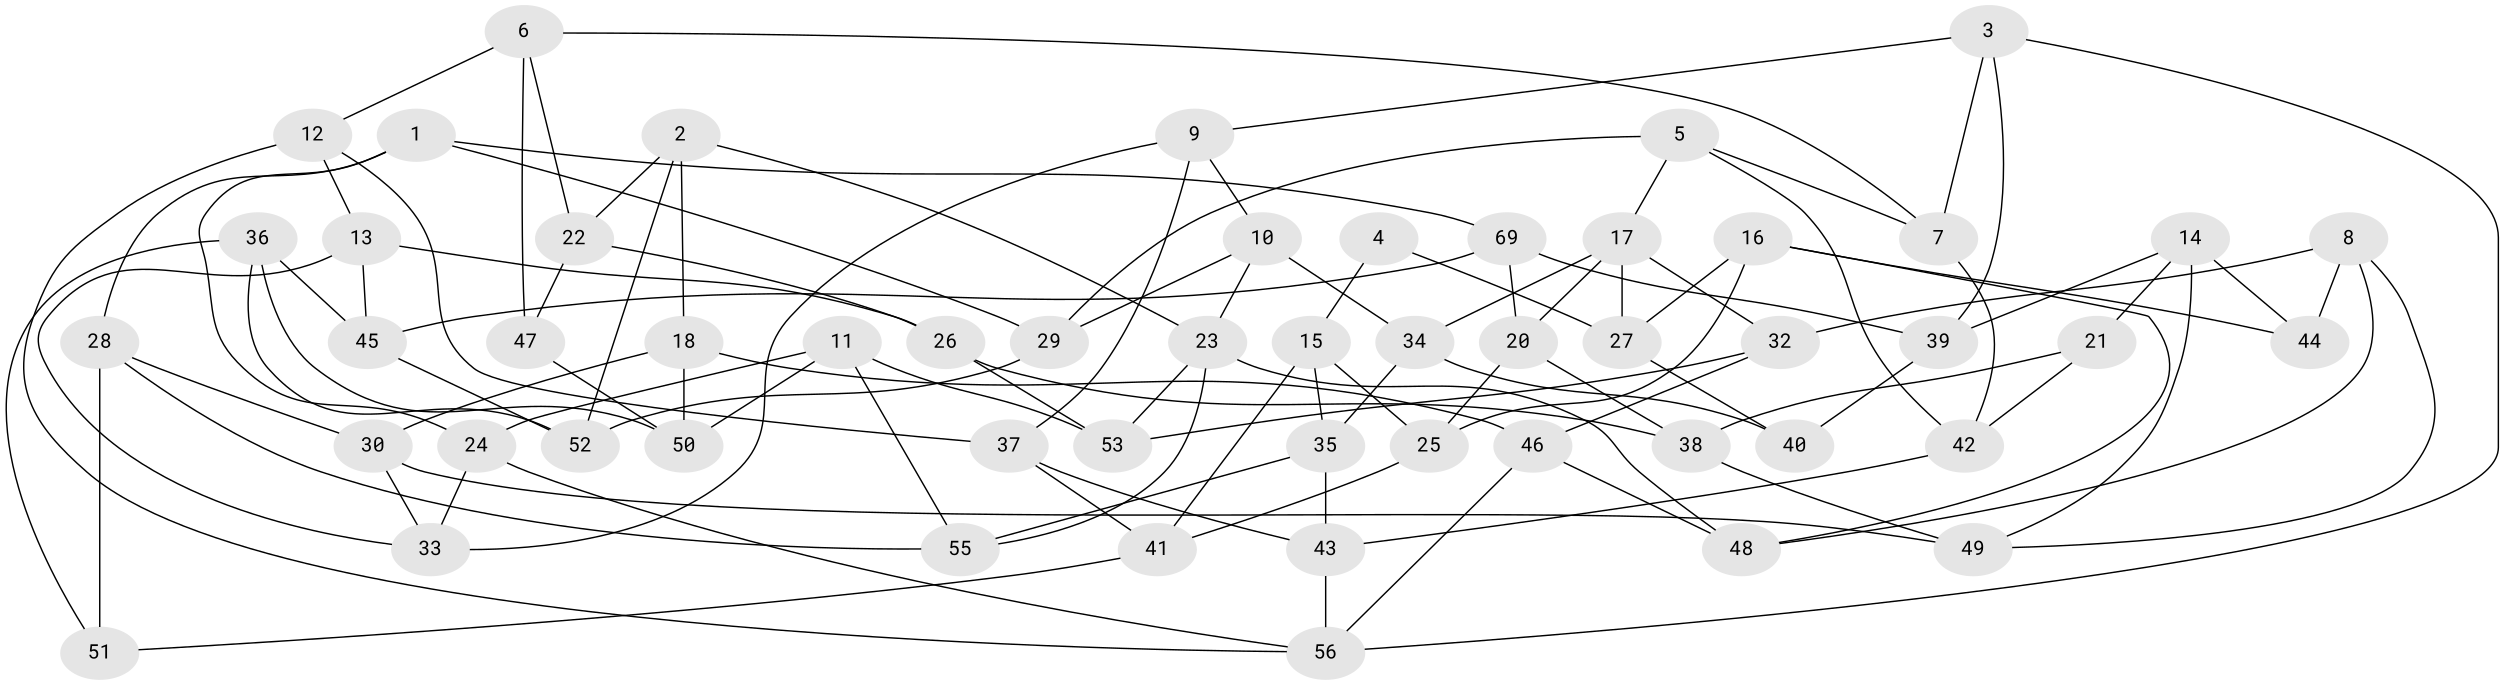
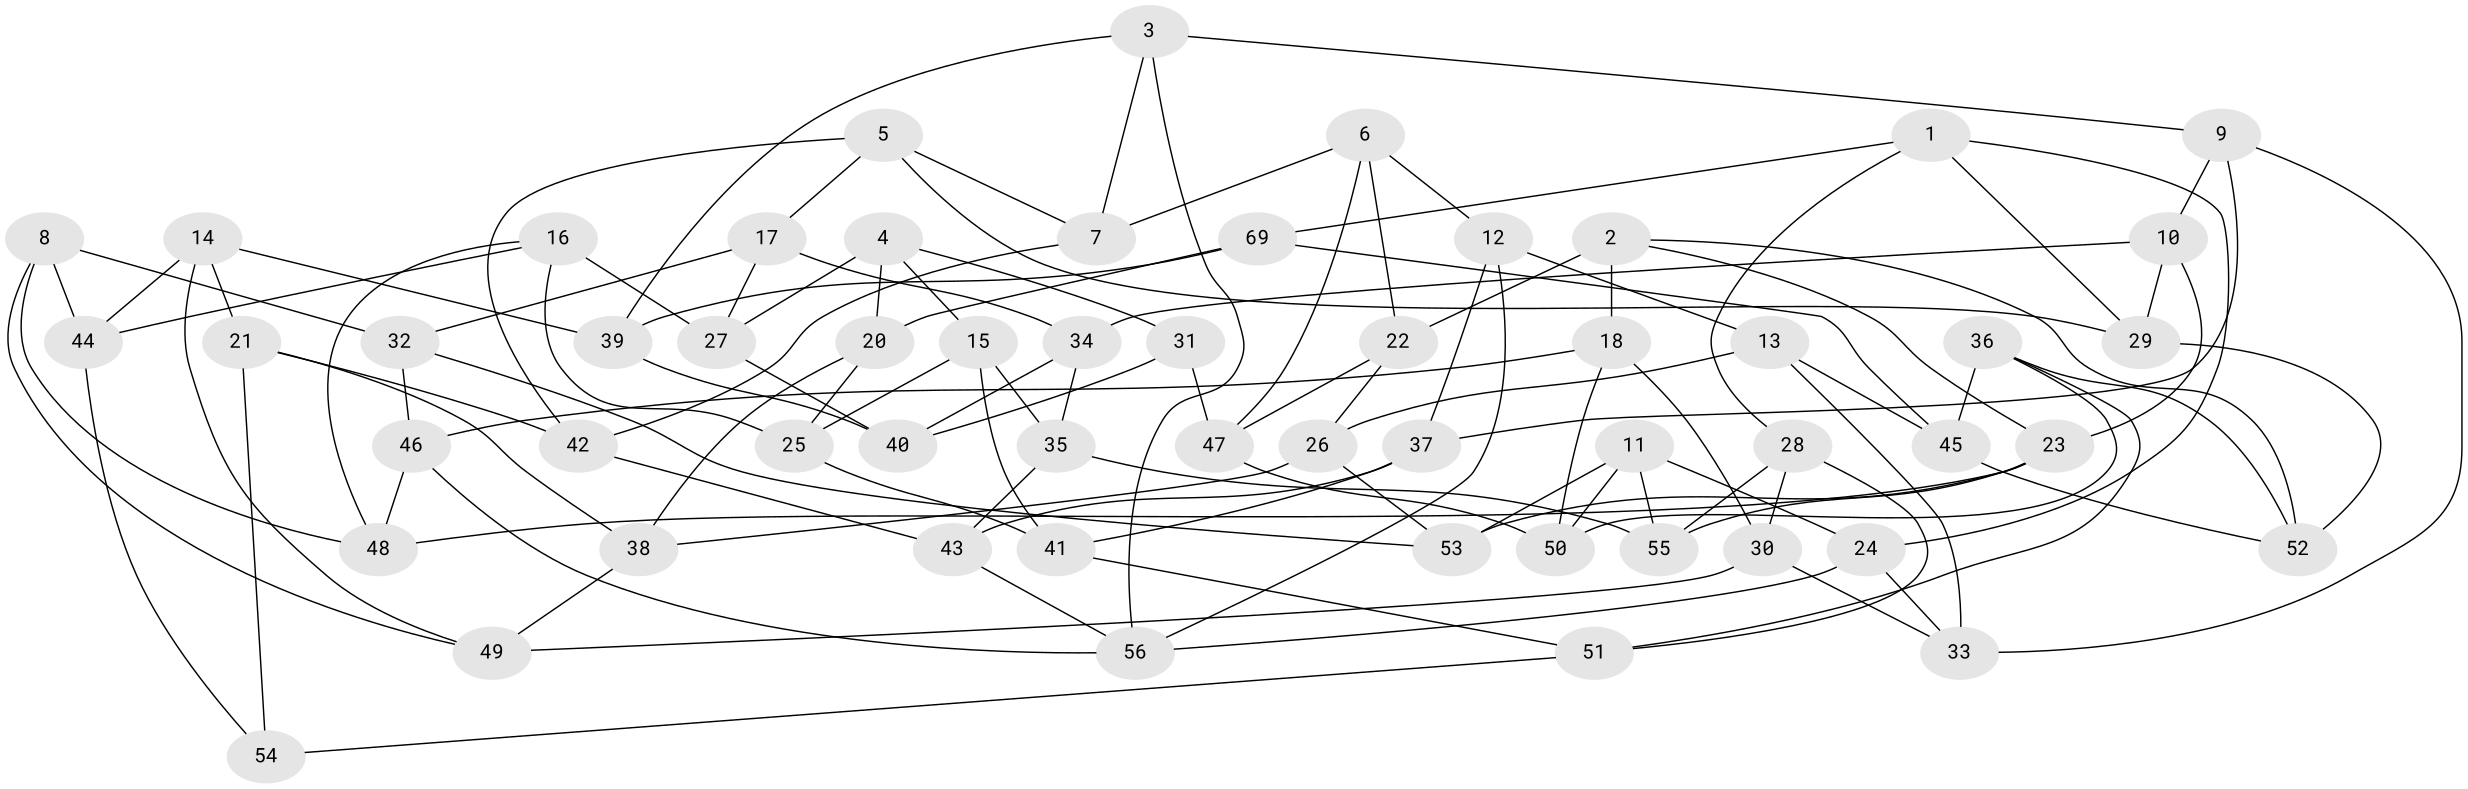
(1570, 291) -> (878, 301)
none -> (1186, 342)
none -> (266, 757)
